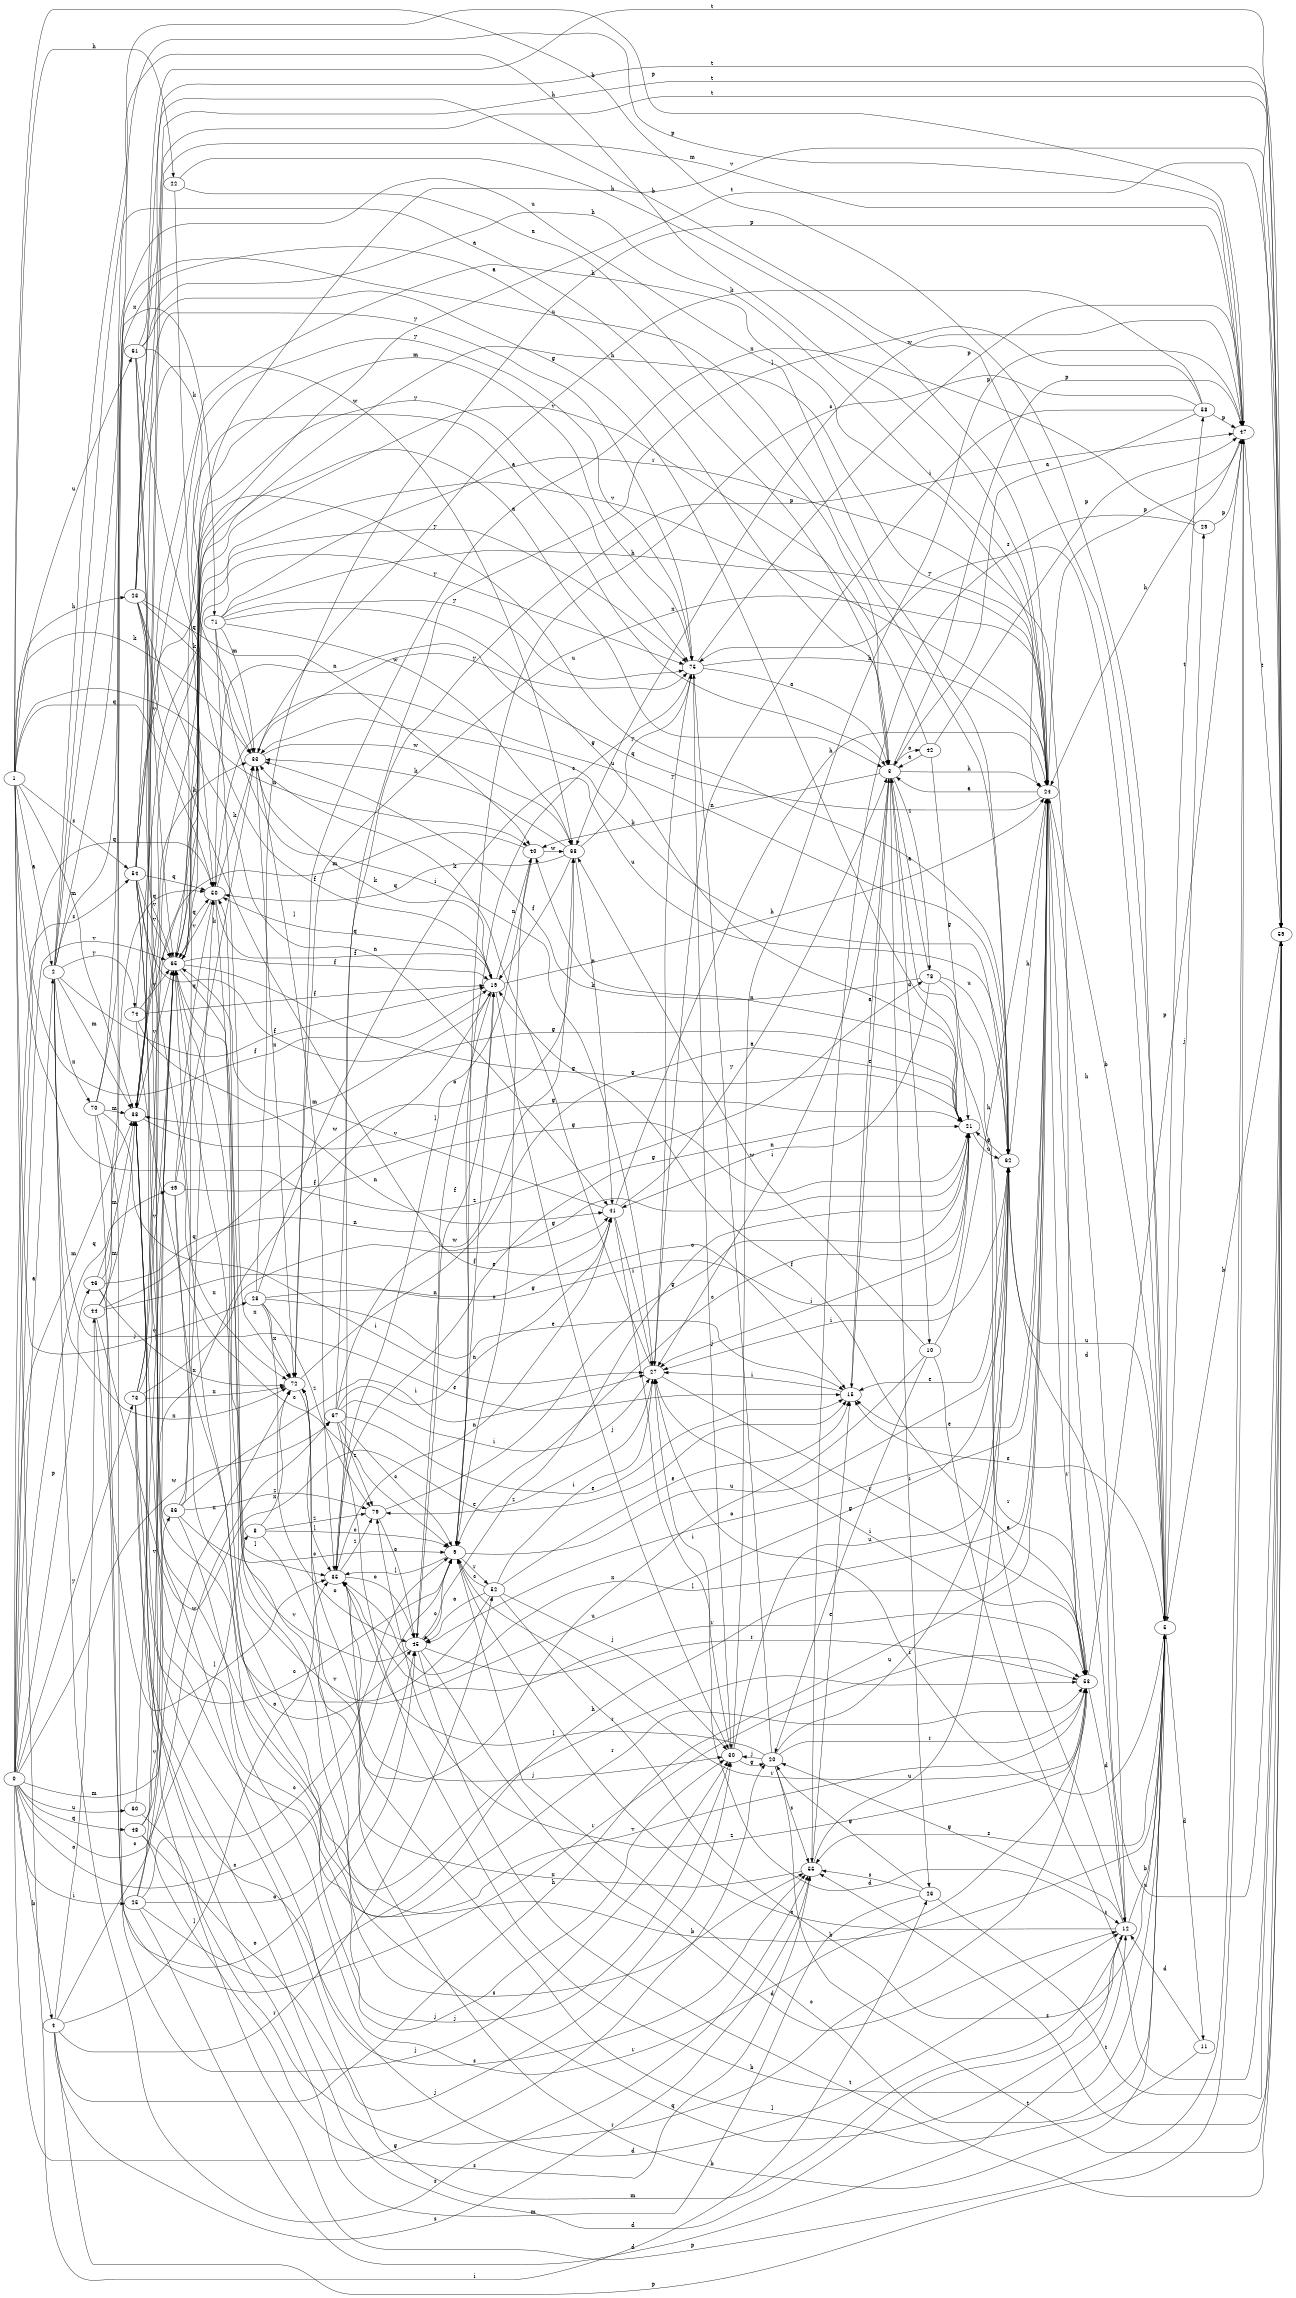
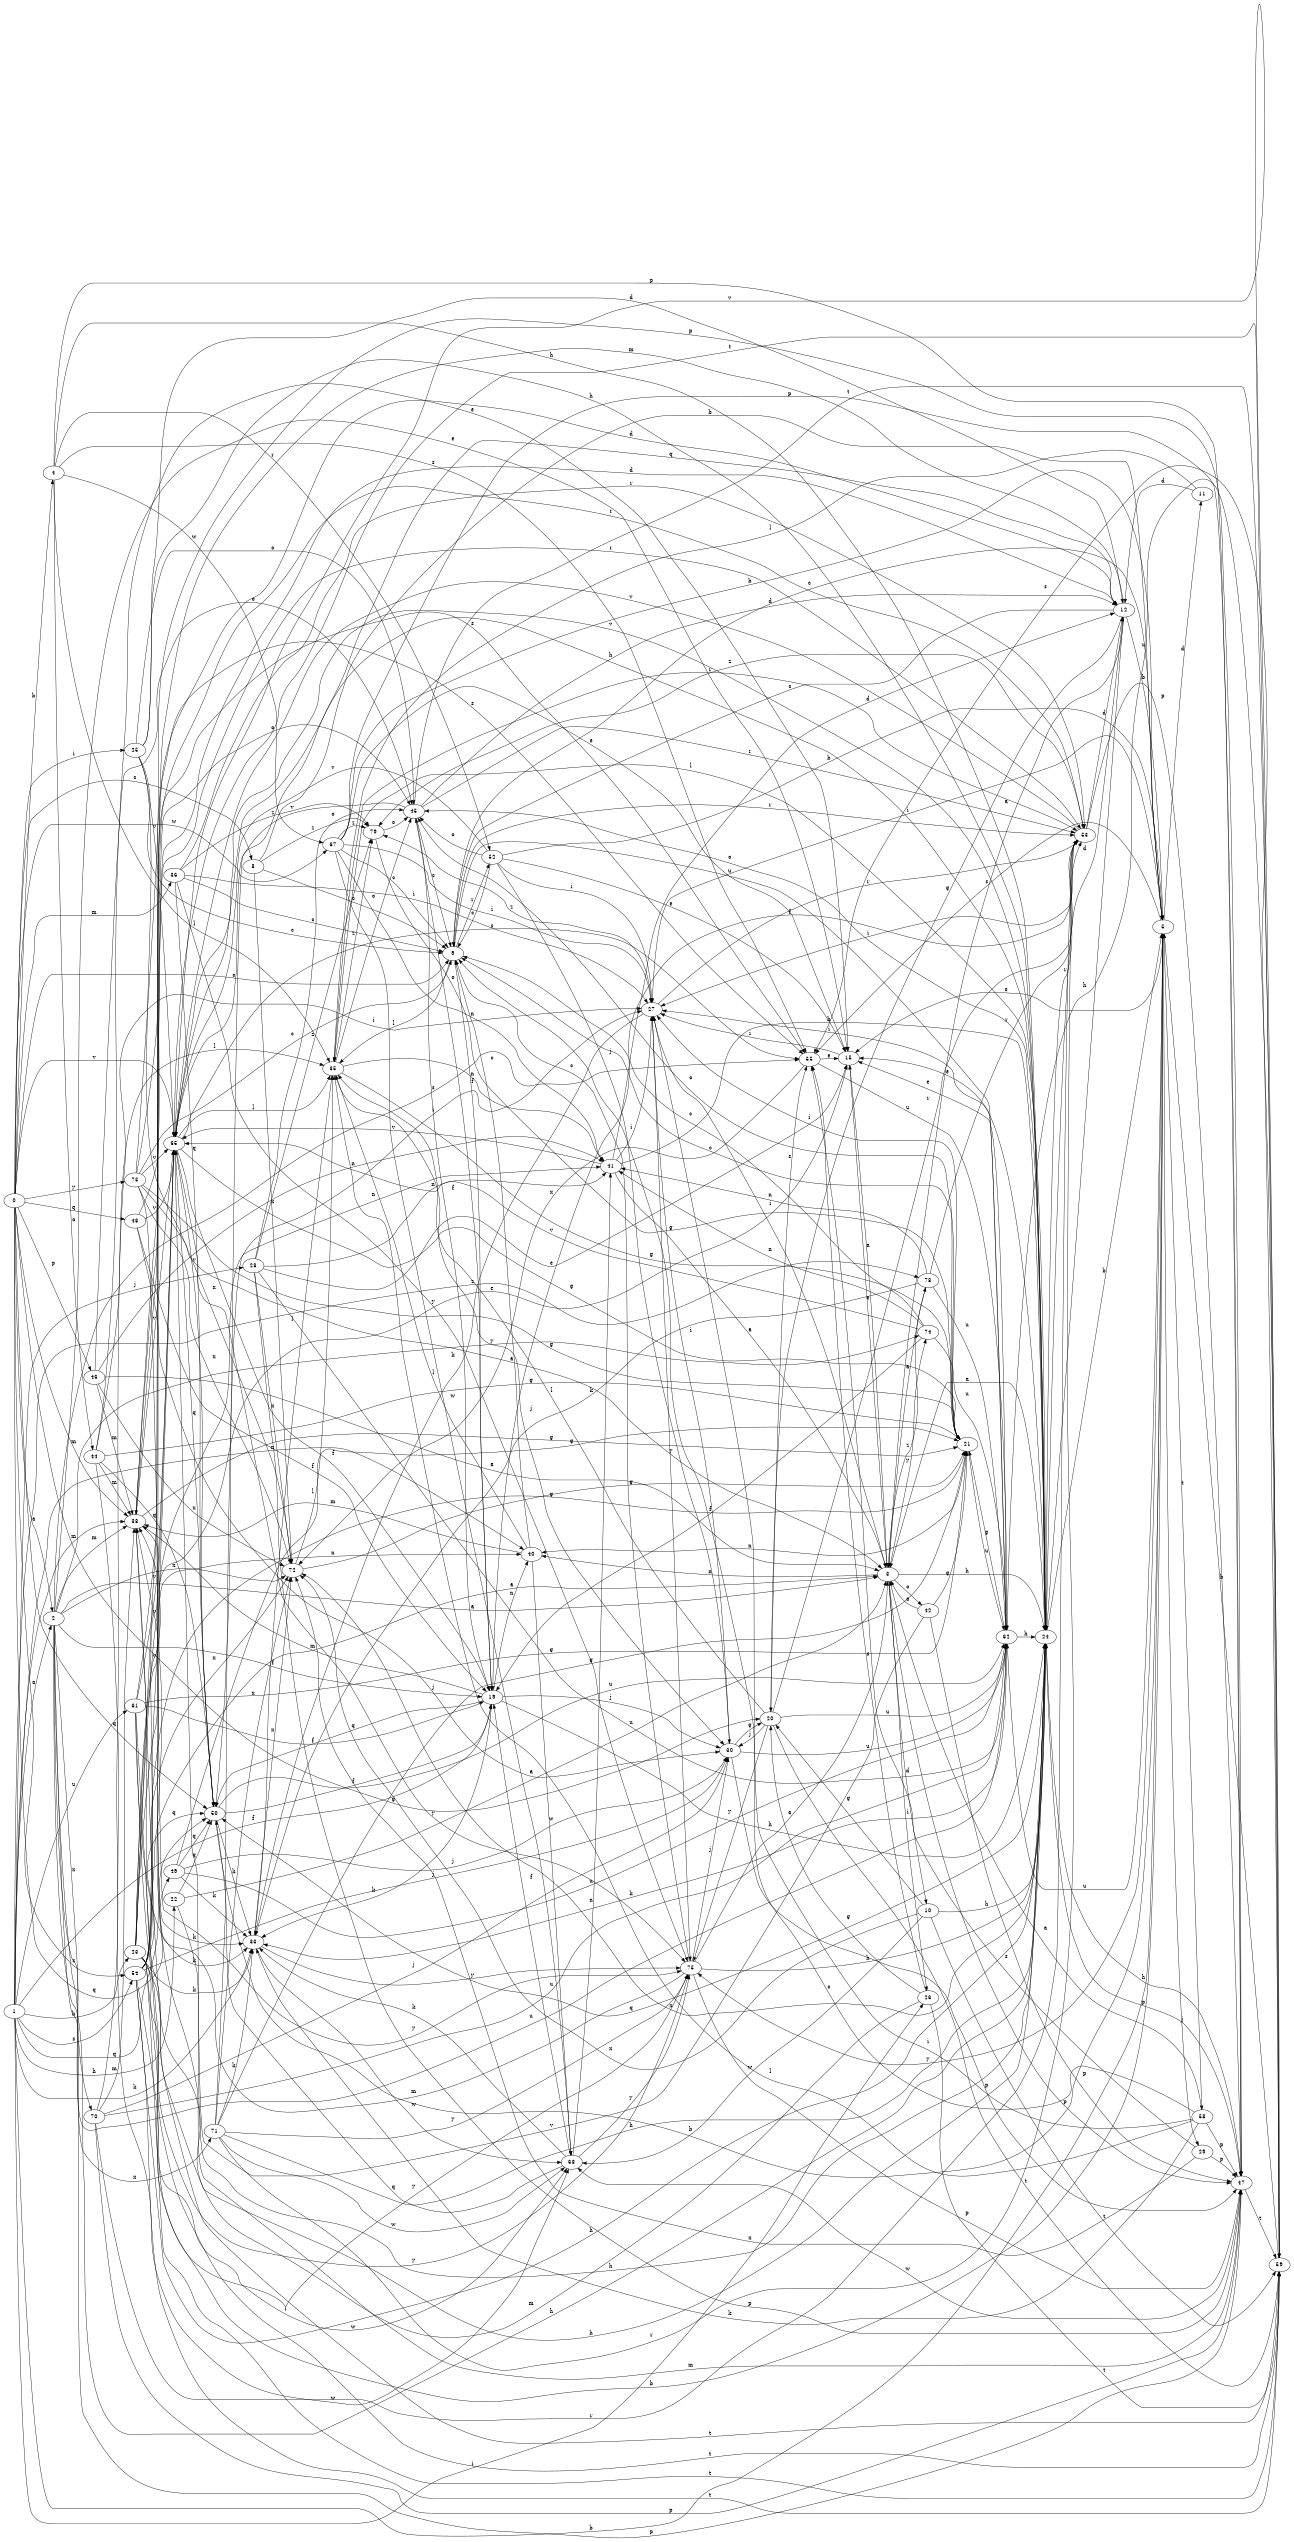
(235, 651) -> (234, 2066)
none -> (911, 1461)
(135, 1809) -> none
